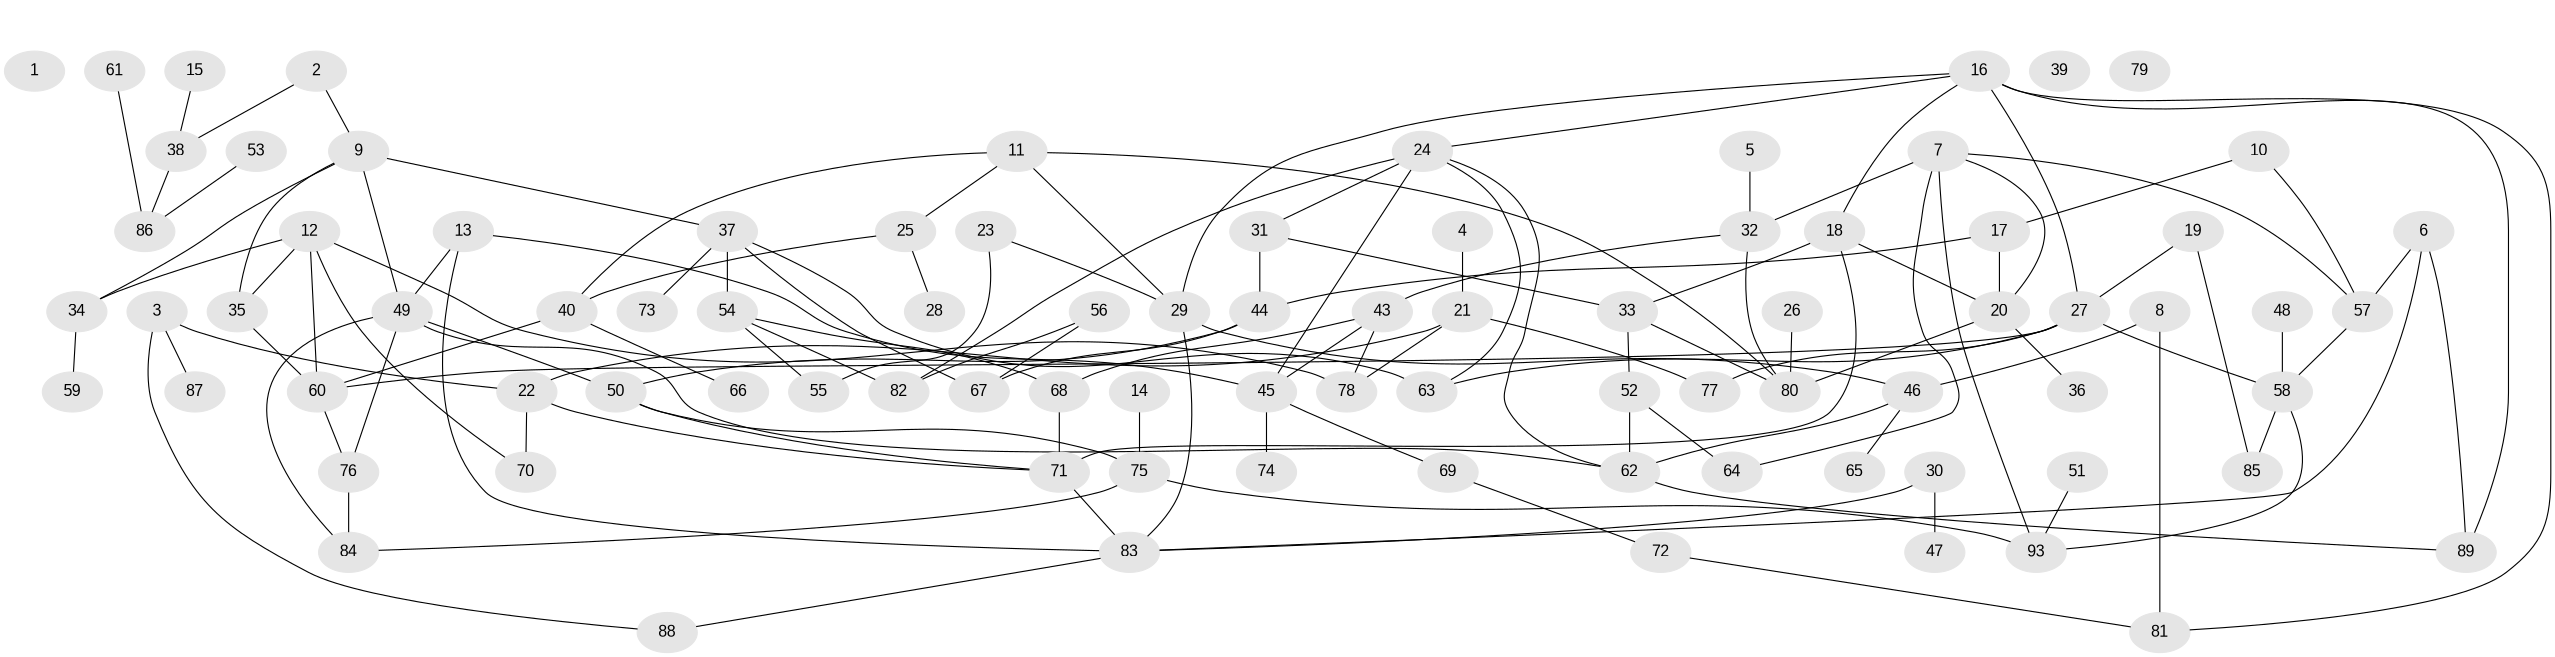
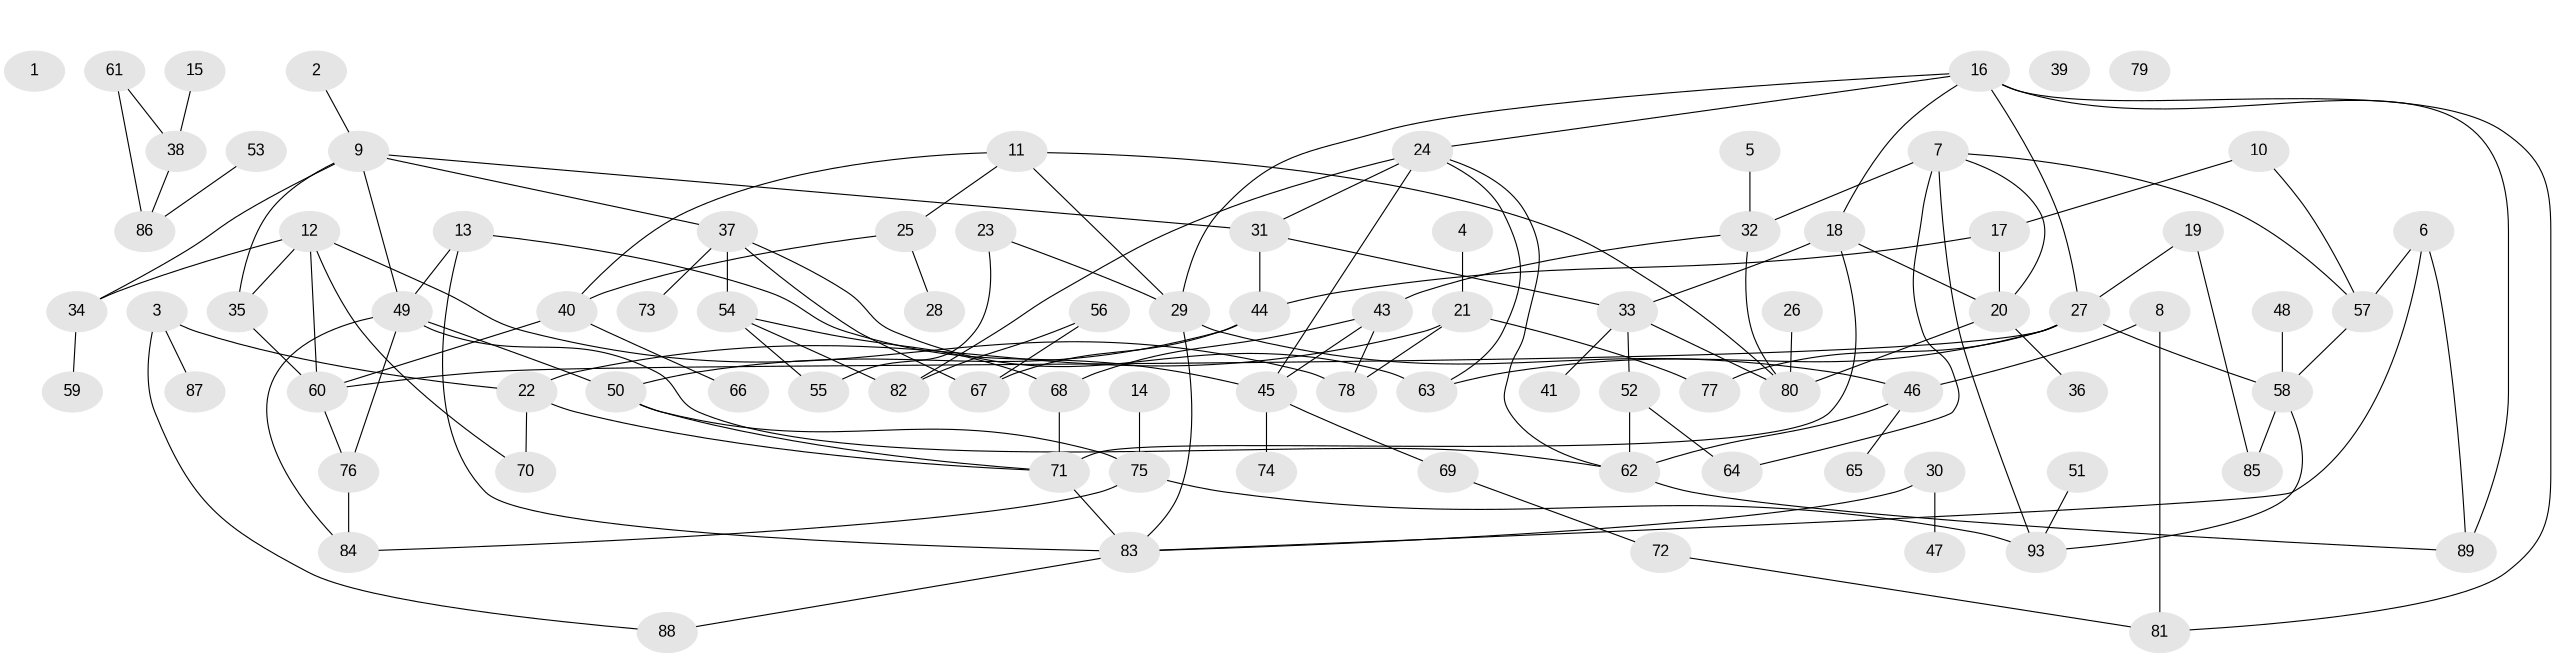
(246, 111) -> (145, 111)
none -> (809, 191)
none -> (1549, 392)
